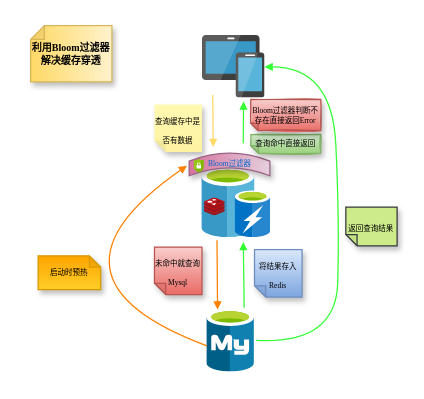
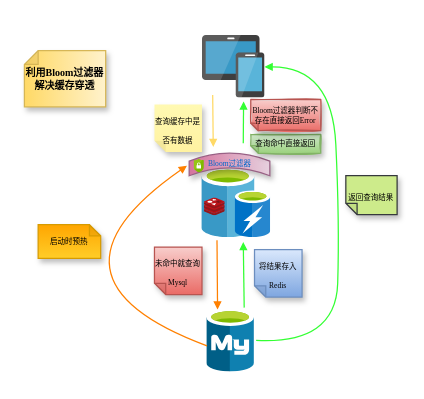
(71, 54) -> (65, 79)
(371, 226) -> (371, 195)
(69, 273) -> (69, 241)
